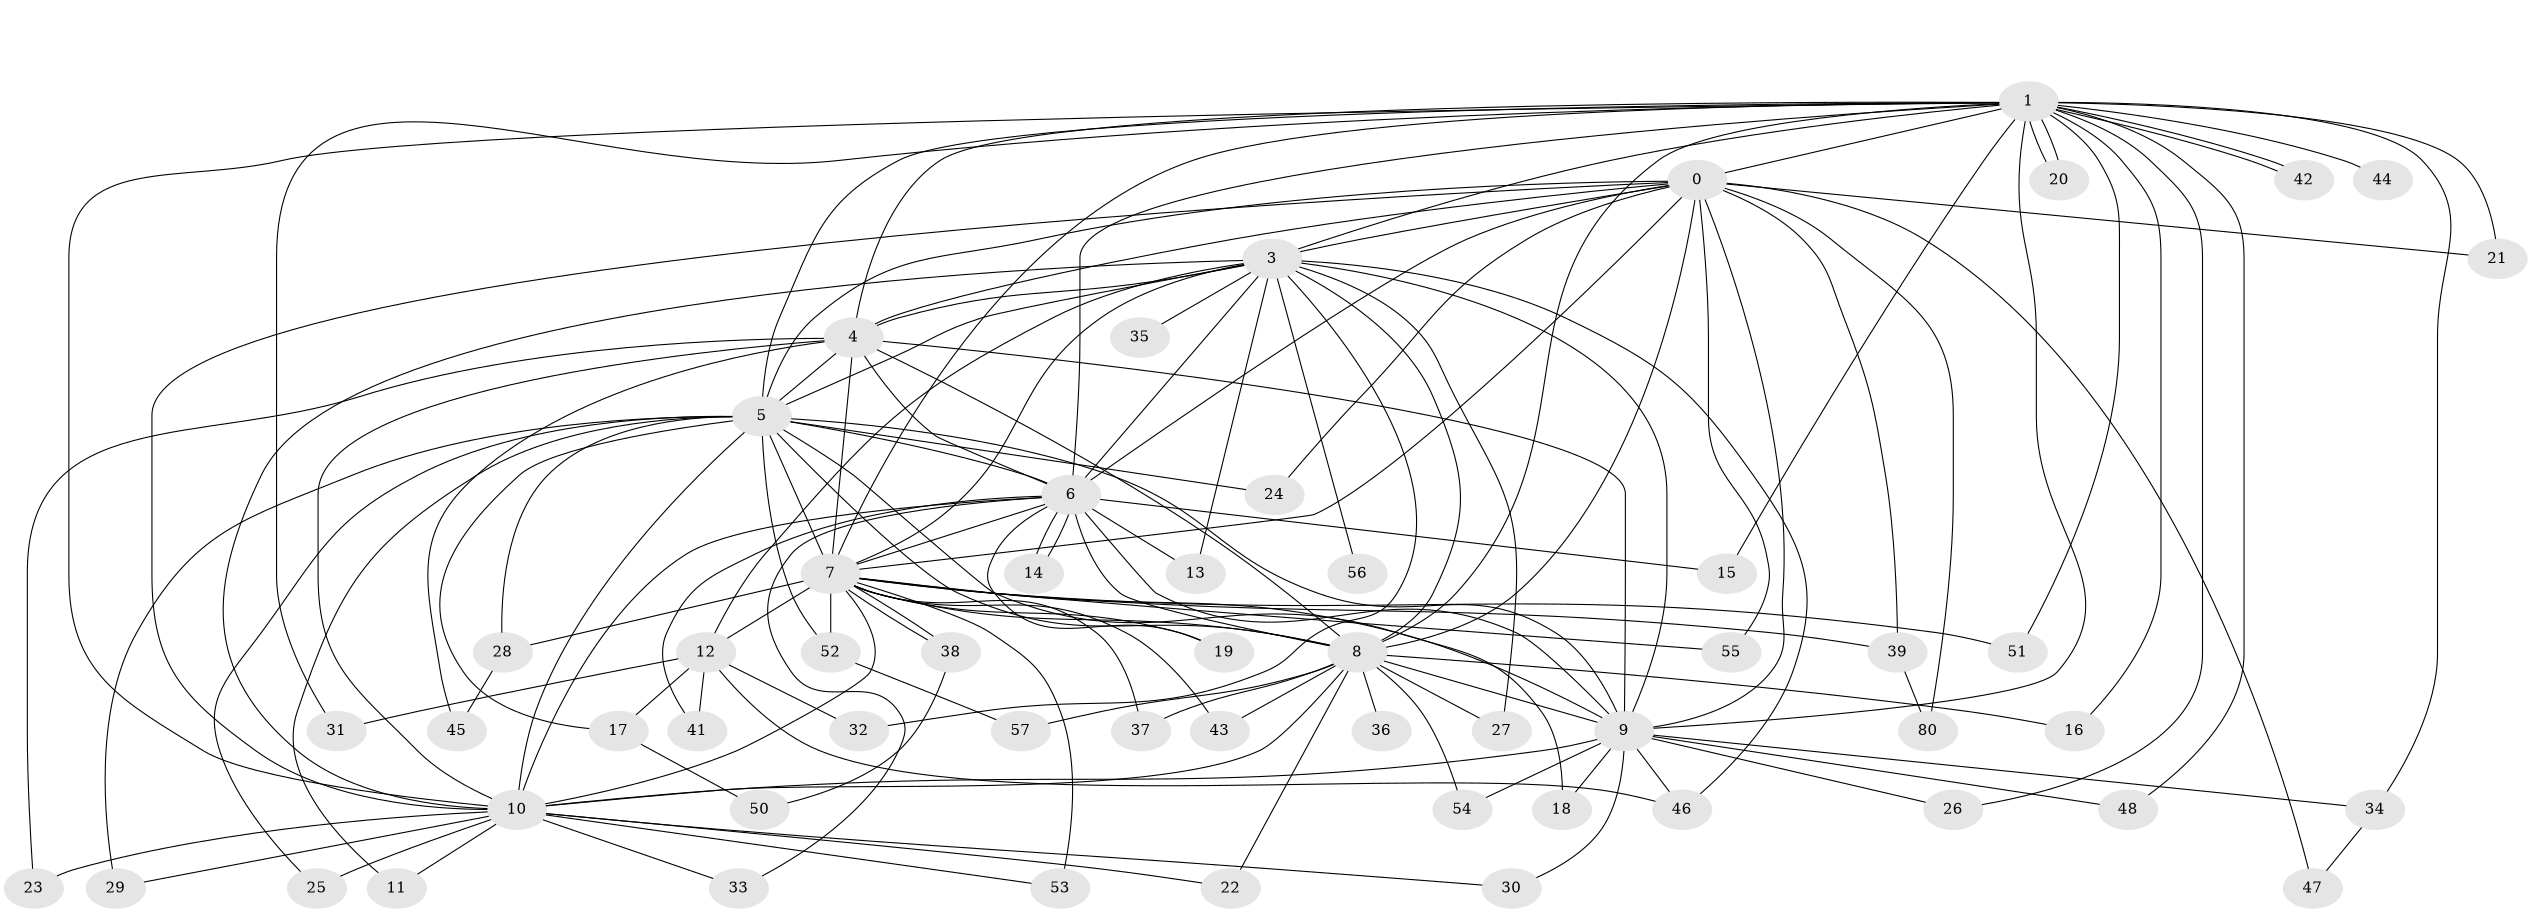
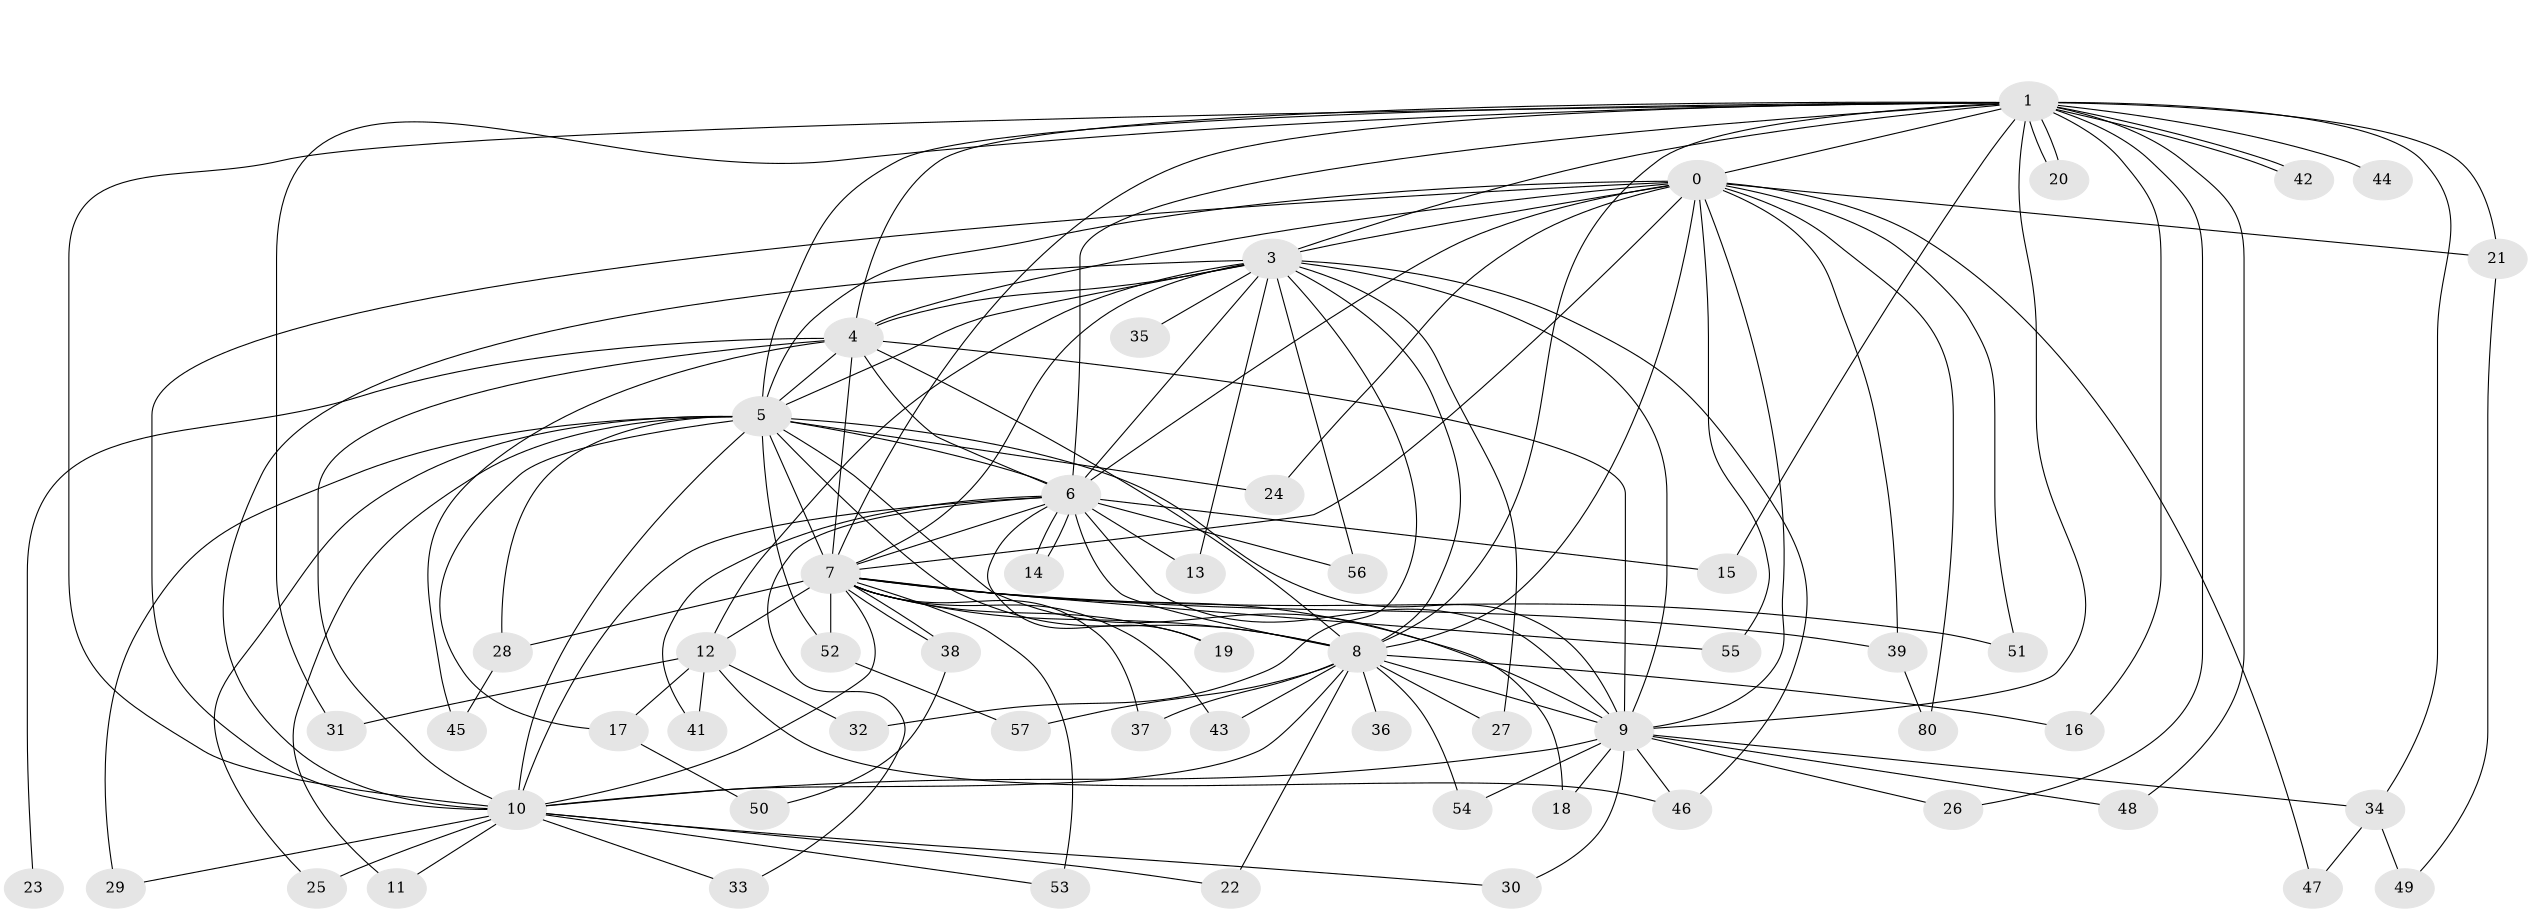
(2117, 370) -> (1978, 334)
none -> (1232, 539)
(281, 830) -> none
none -> (2405, 888)
